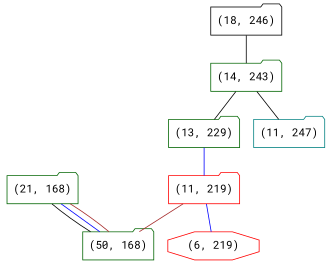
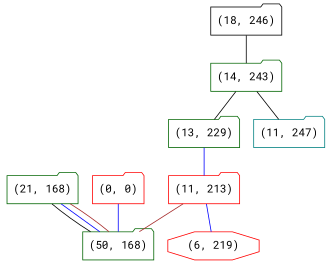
none -> (118, 190)
(204, 190) -> (204, 190)
